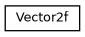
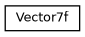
(42, 18) -> (42, 18)
